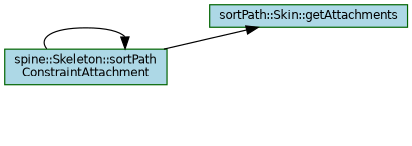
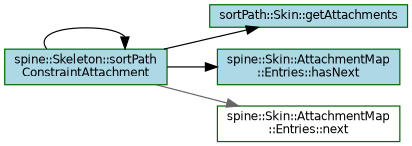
none -> (309, 67)
none -> (309, 124)
